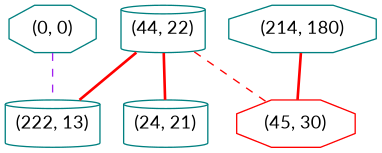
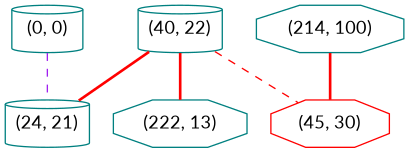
(53, 29) -> (47, 29)
(163, 29) -> (180, 29)
(303, 29) -> (330, 29)
(53, 76) -> (47, 76)
(53, 124) -> (180, 124)
